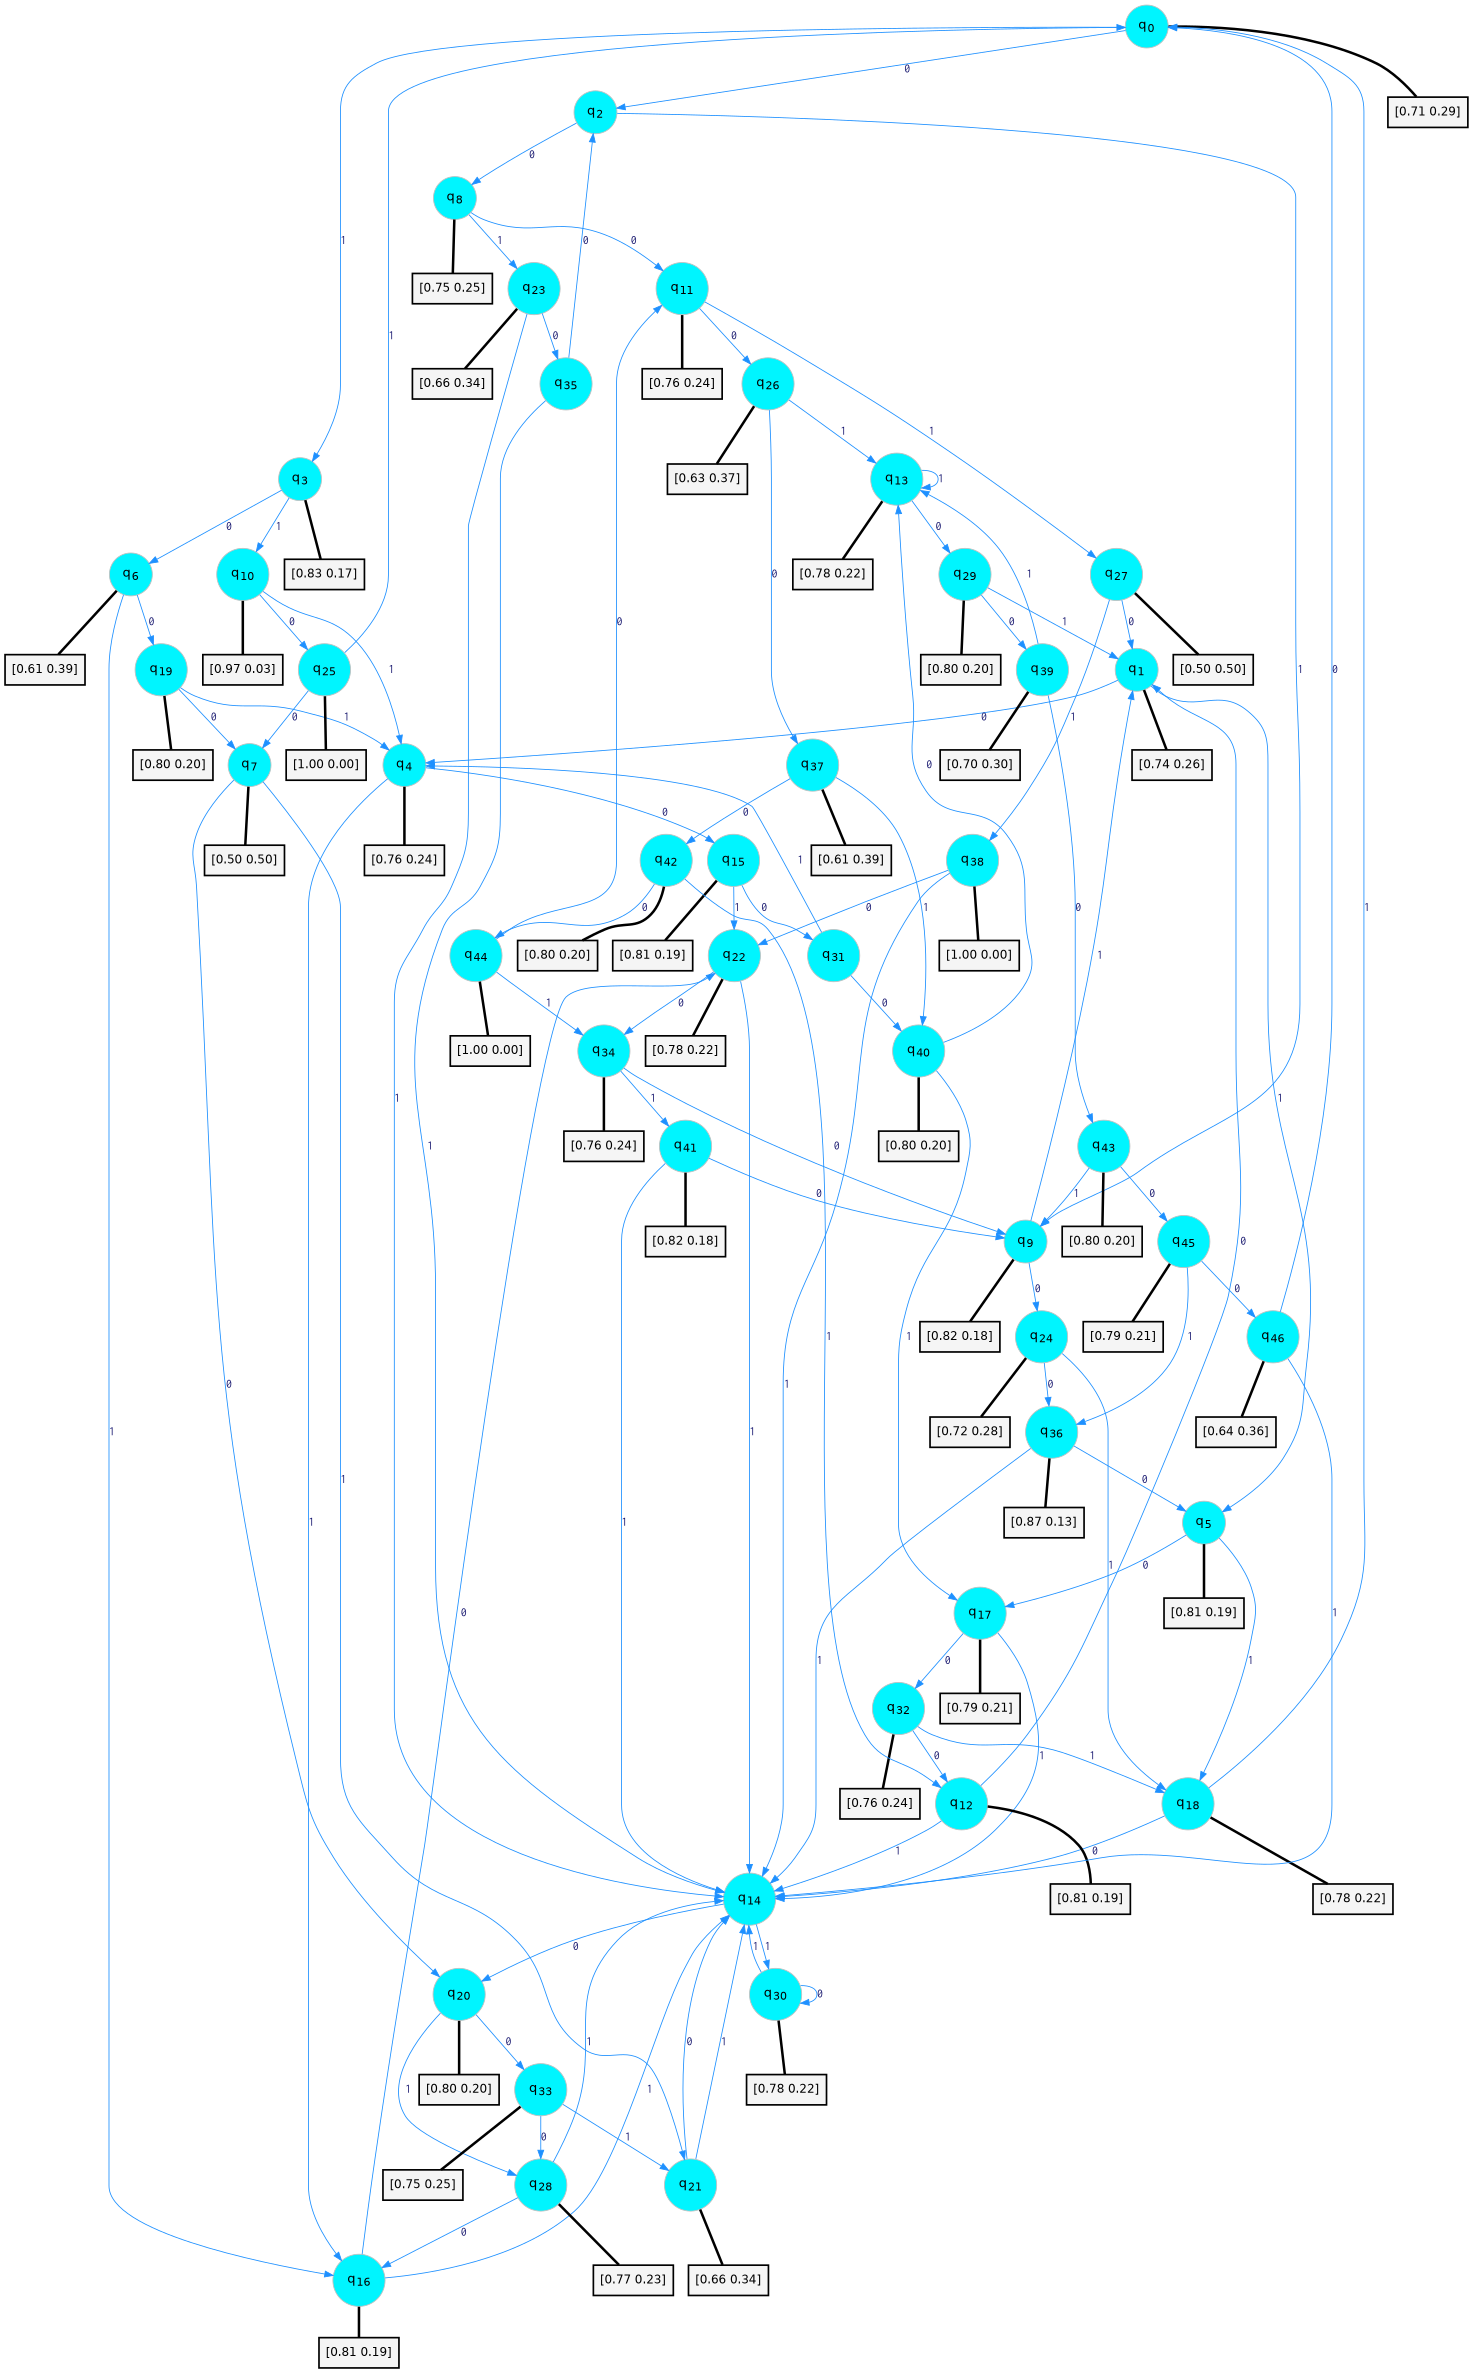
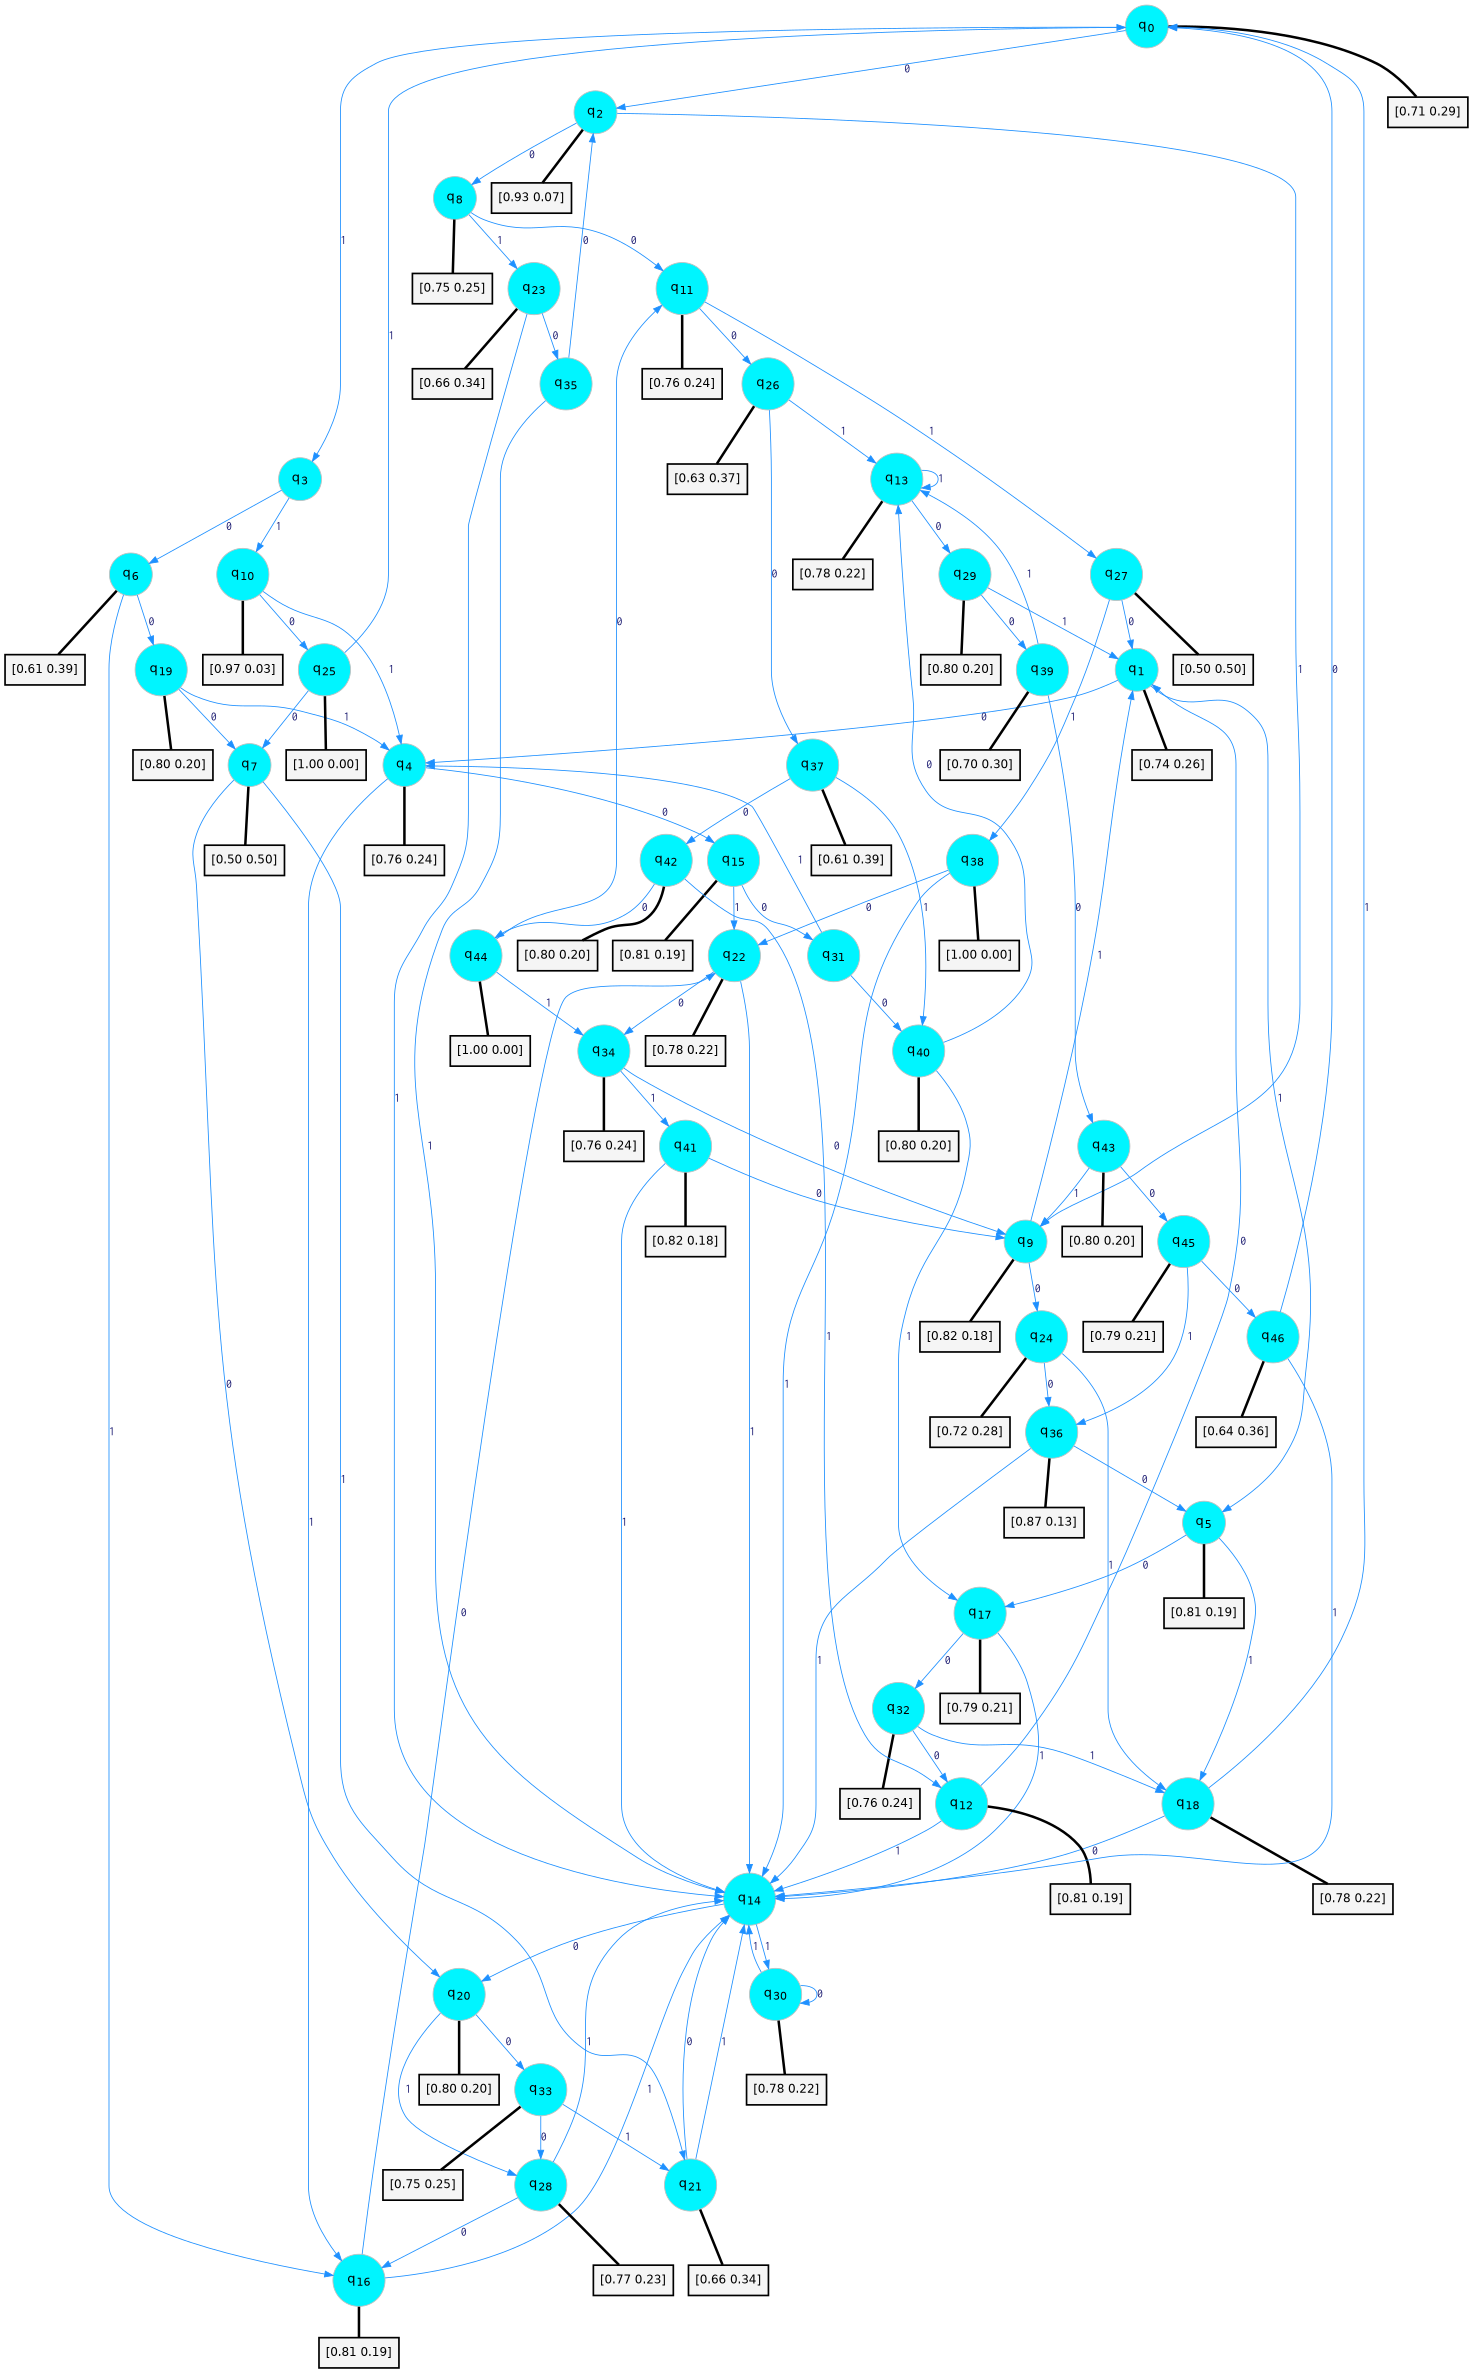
none -> (532, 198)
(324, 574) -> none
